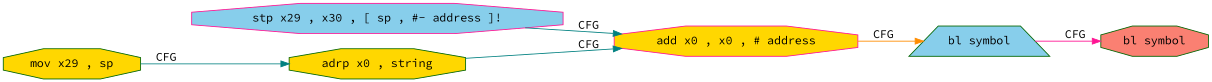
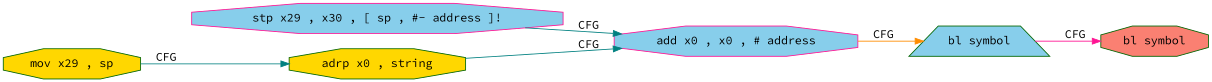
(736, 41) -> (736, 41)
